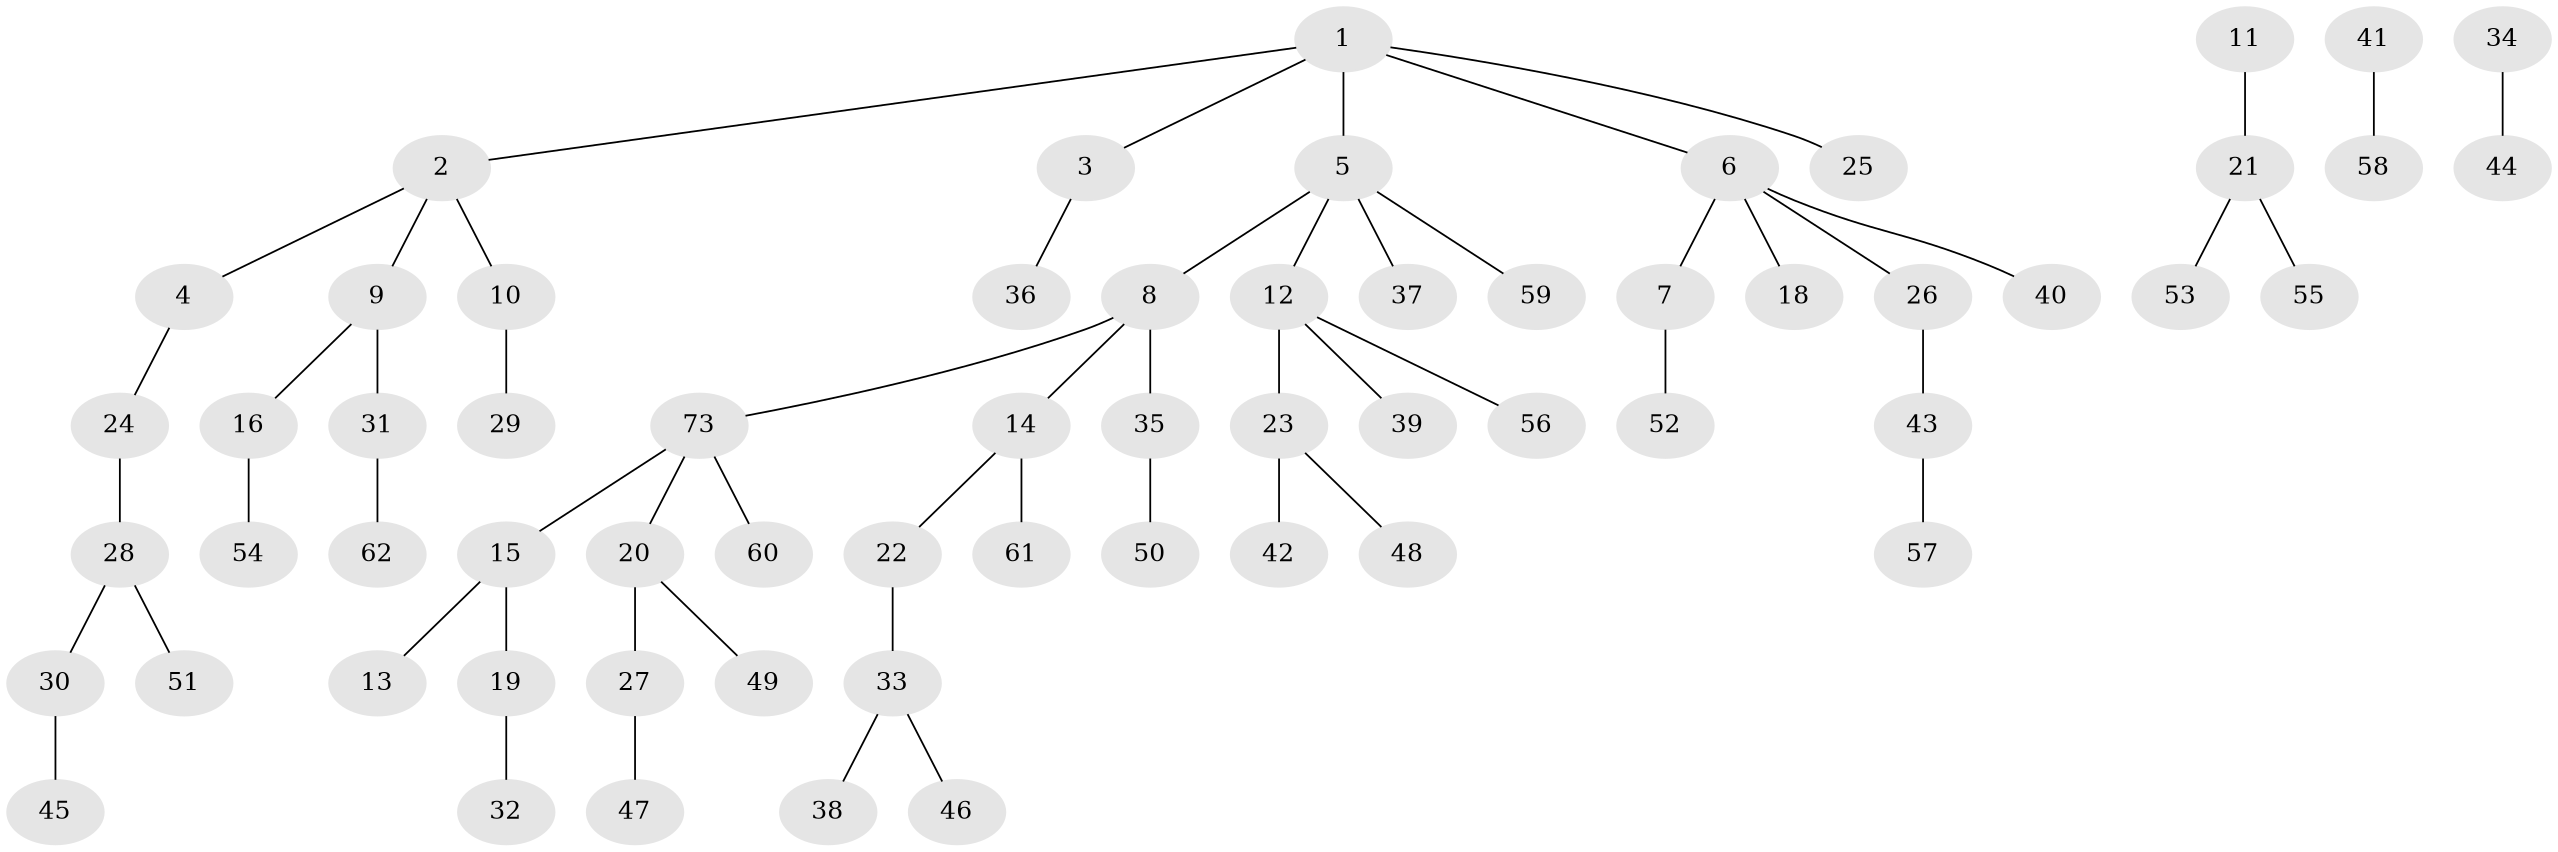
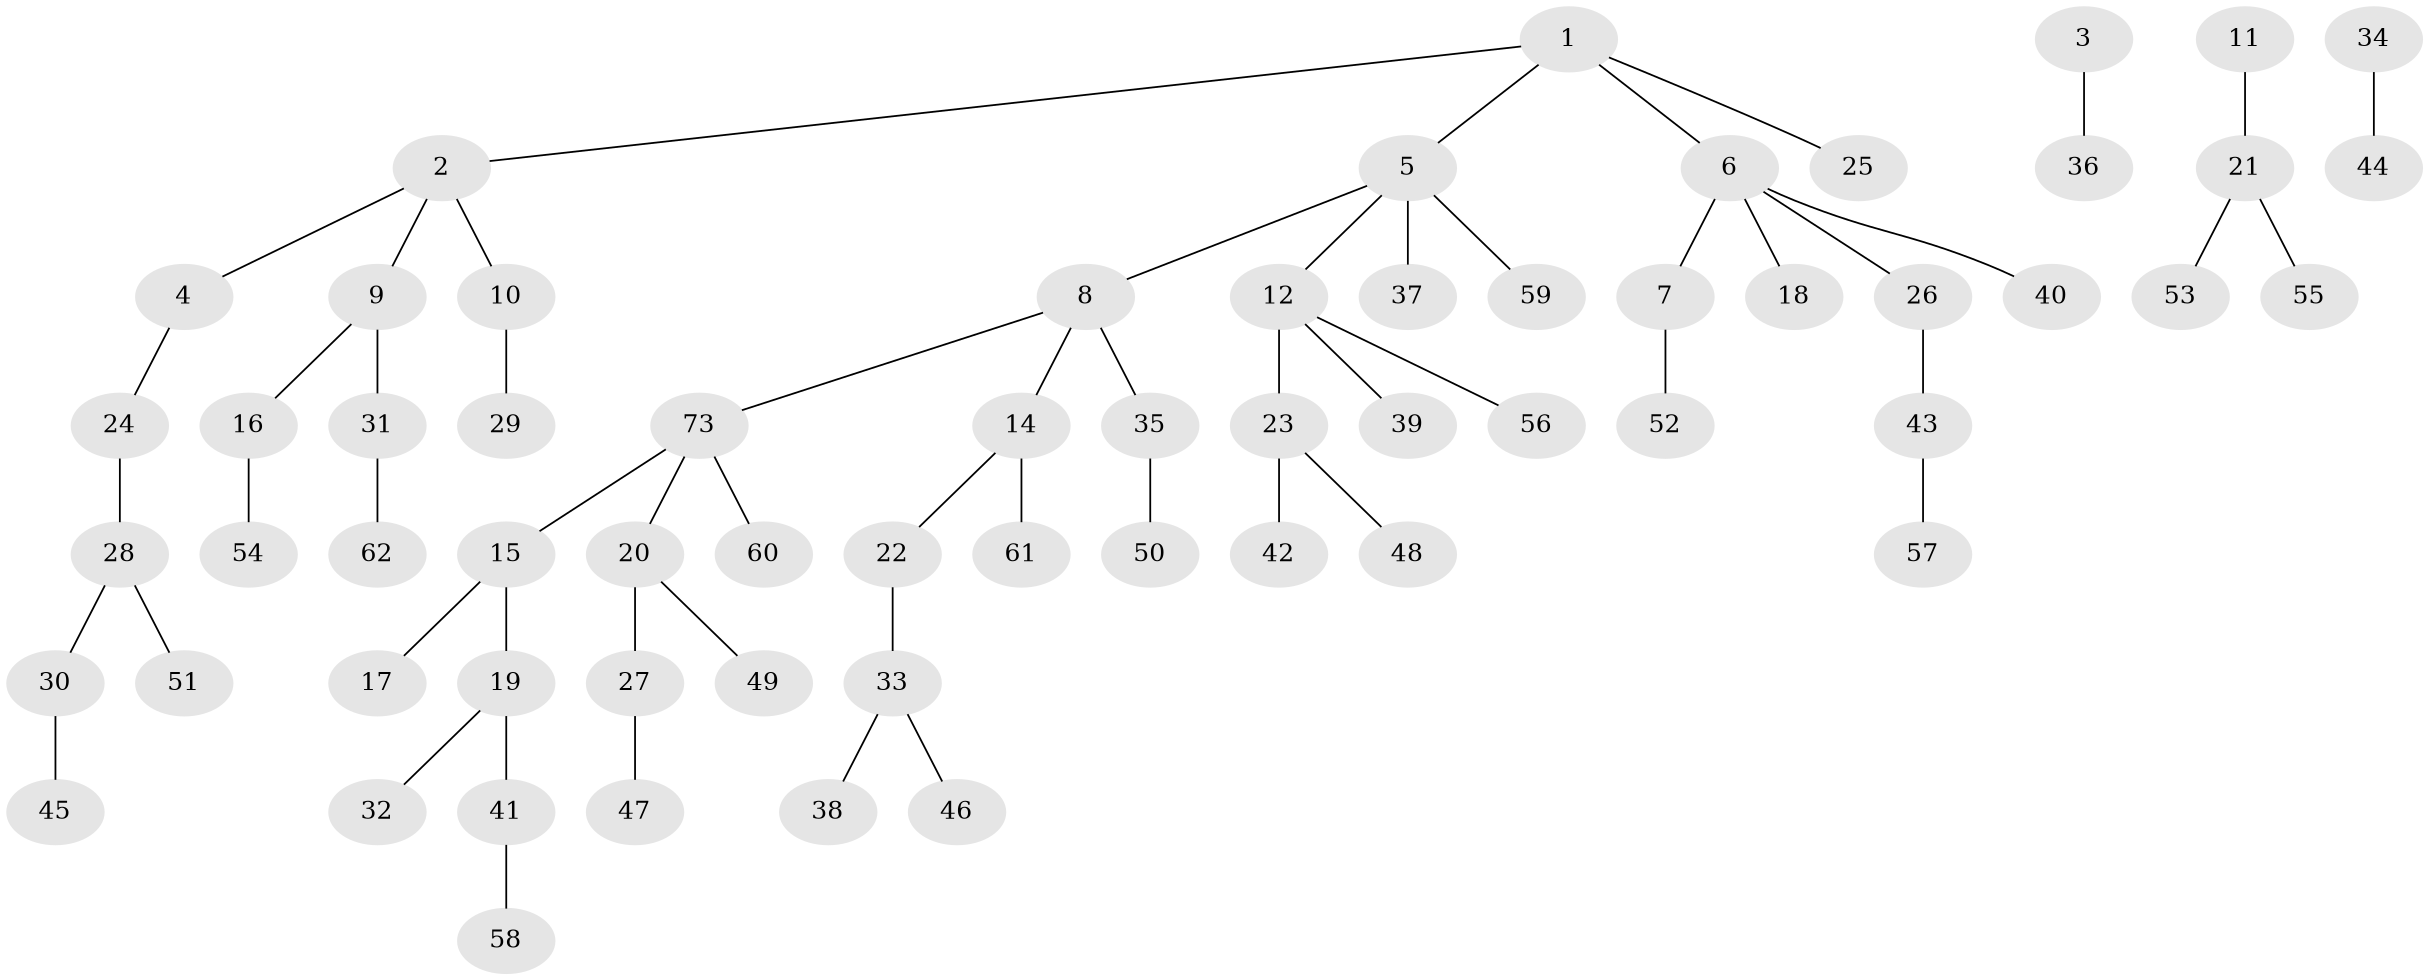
(1215, 104) -> none
(377, 683) -> (377, 683)
none -> (506, 748)
